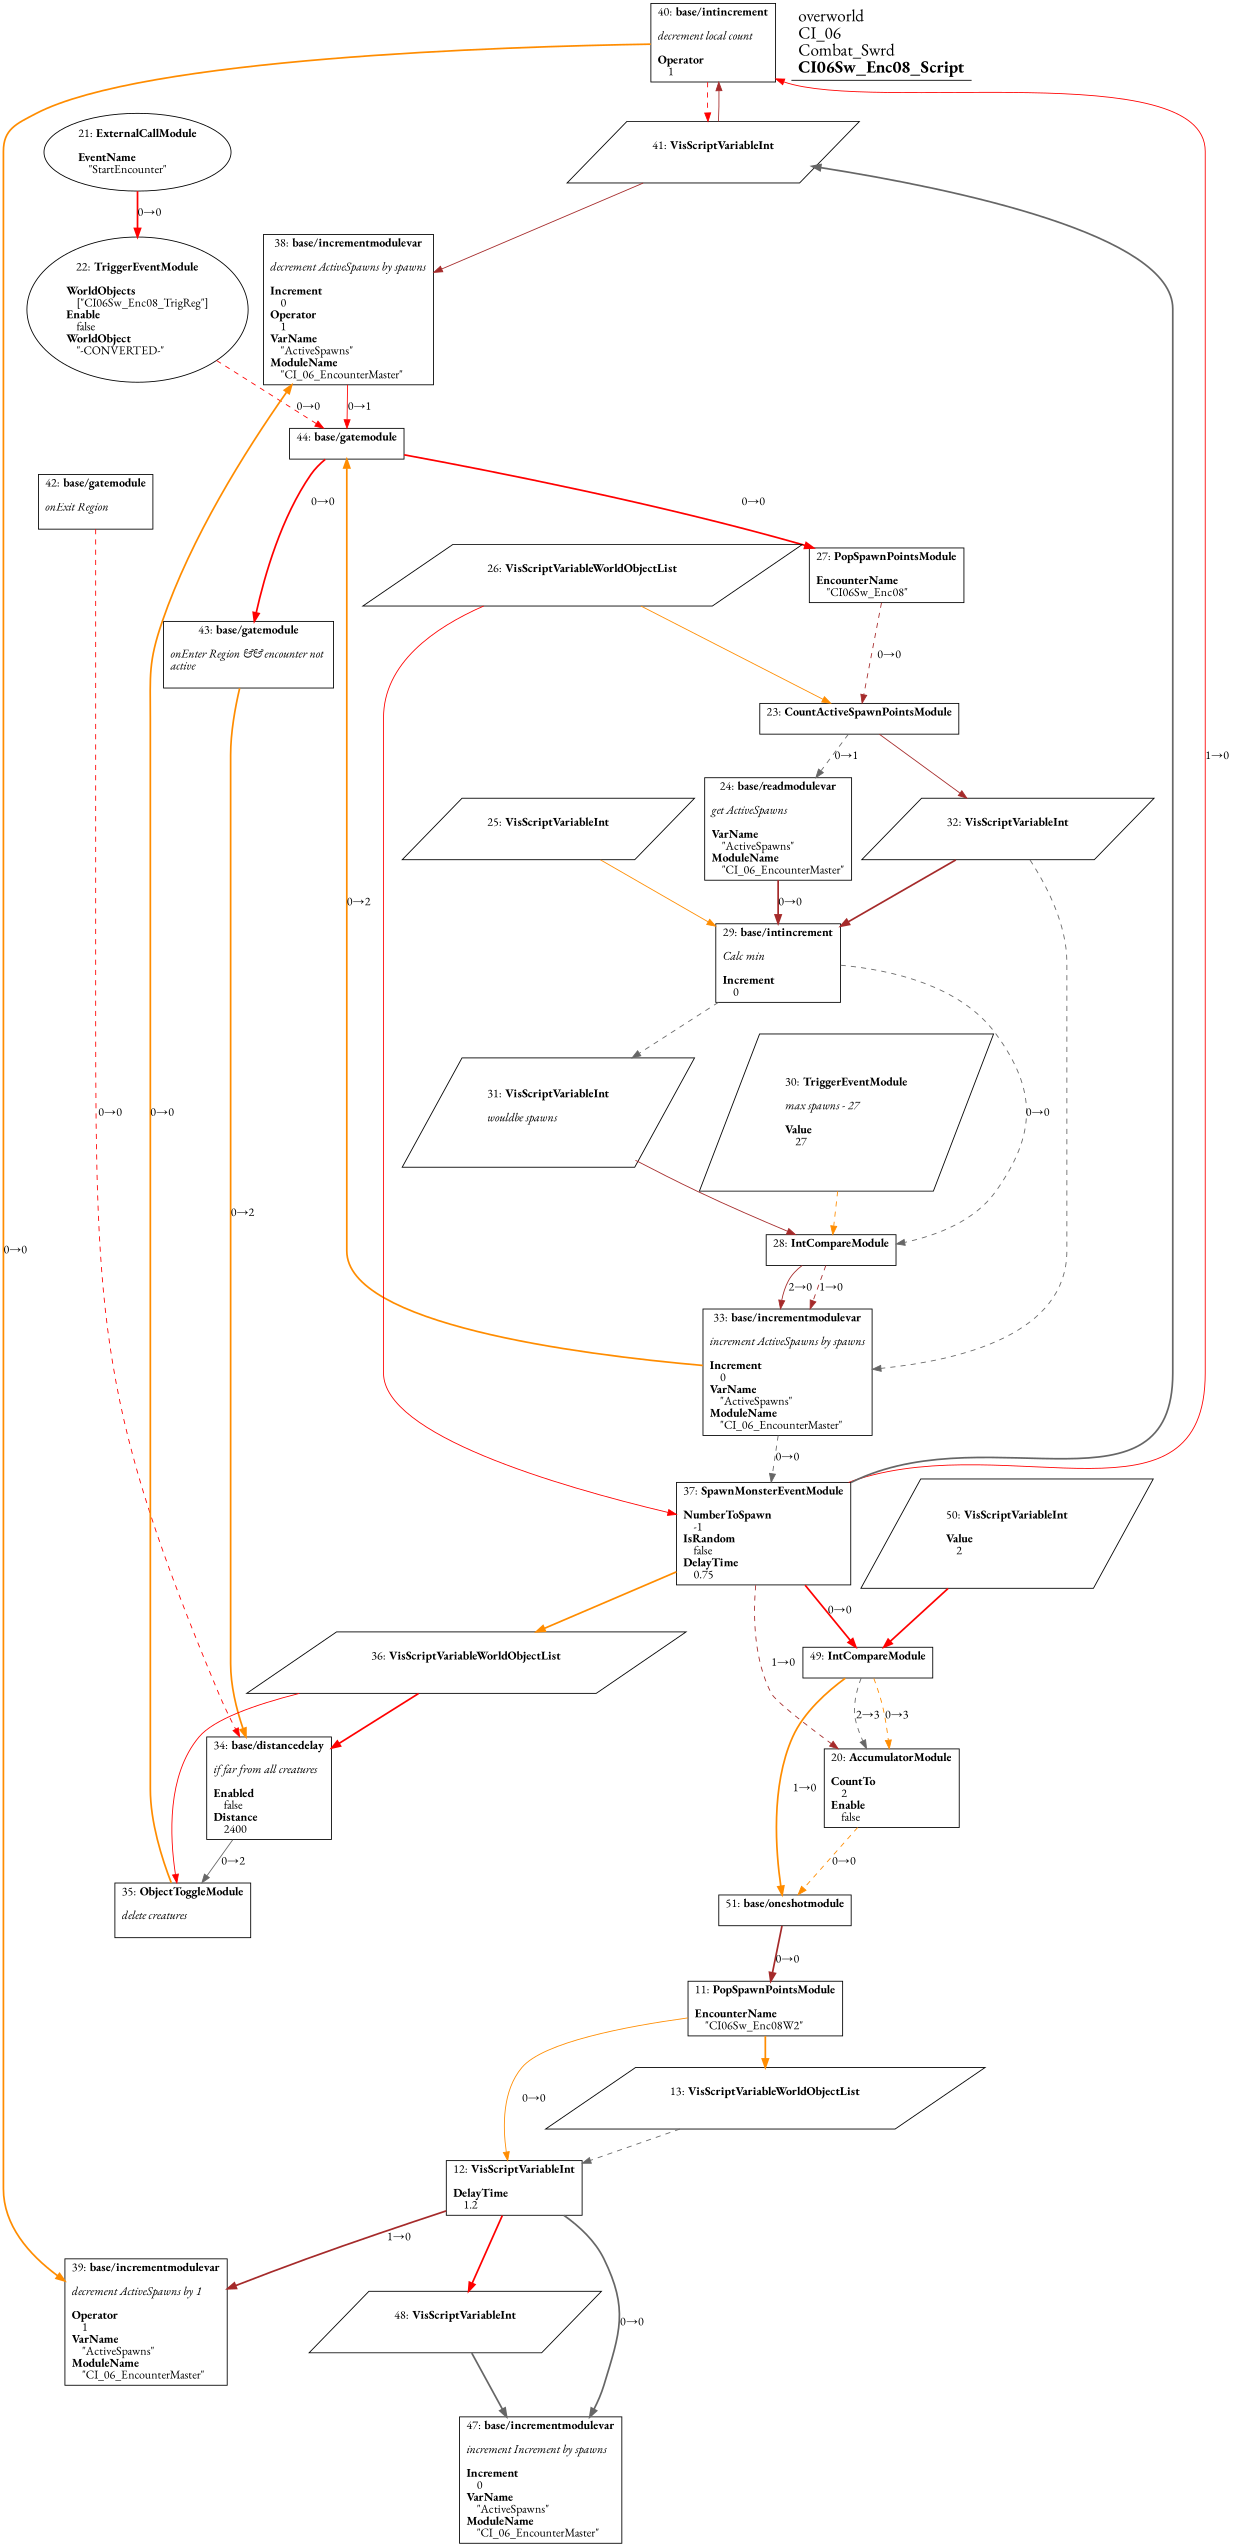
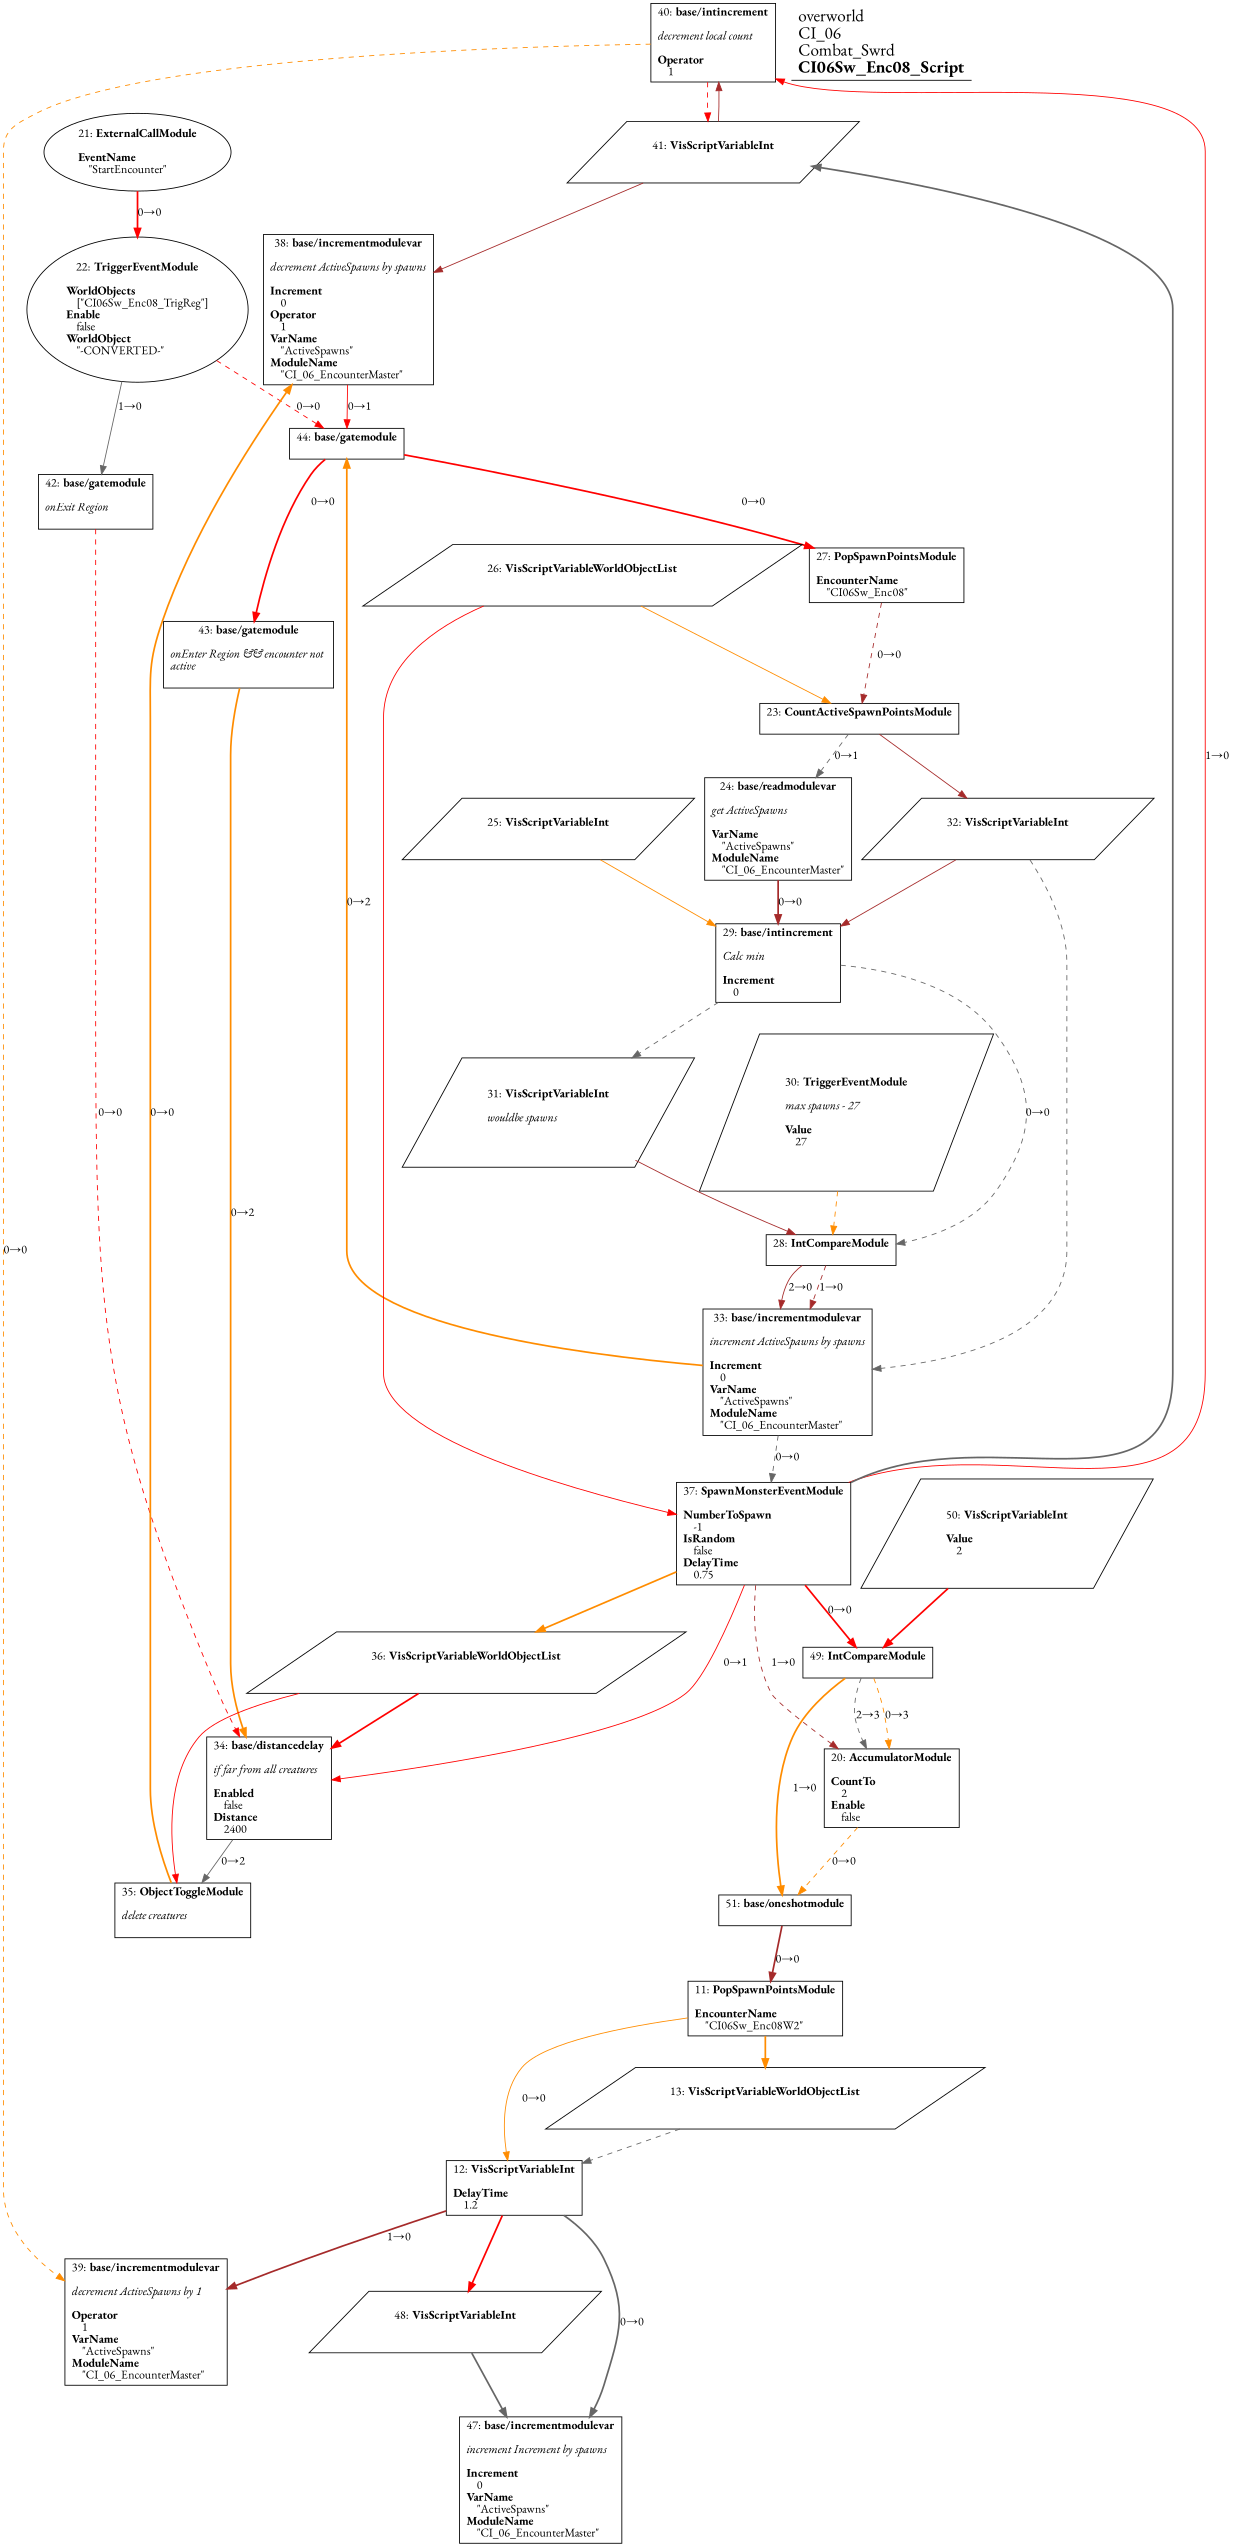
none -> (113, 424)
(3, 886) -> (3, 886)
(902, 891) -> (902, 891)
none -> (577, 1736)
